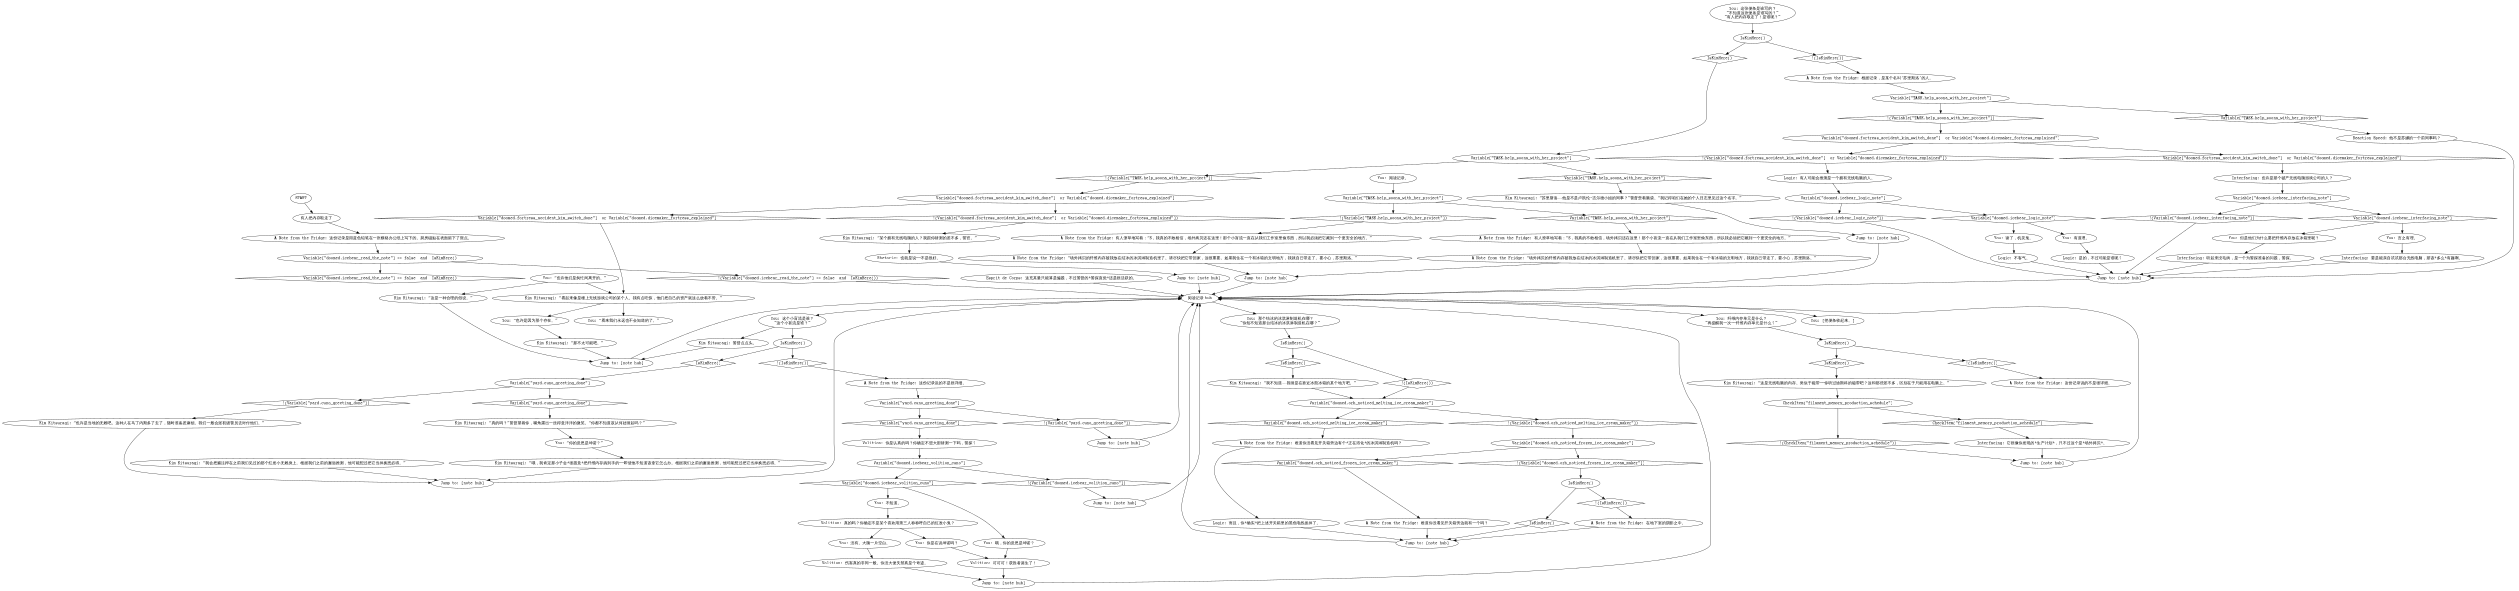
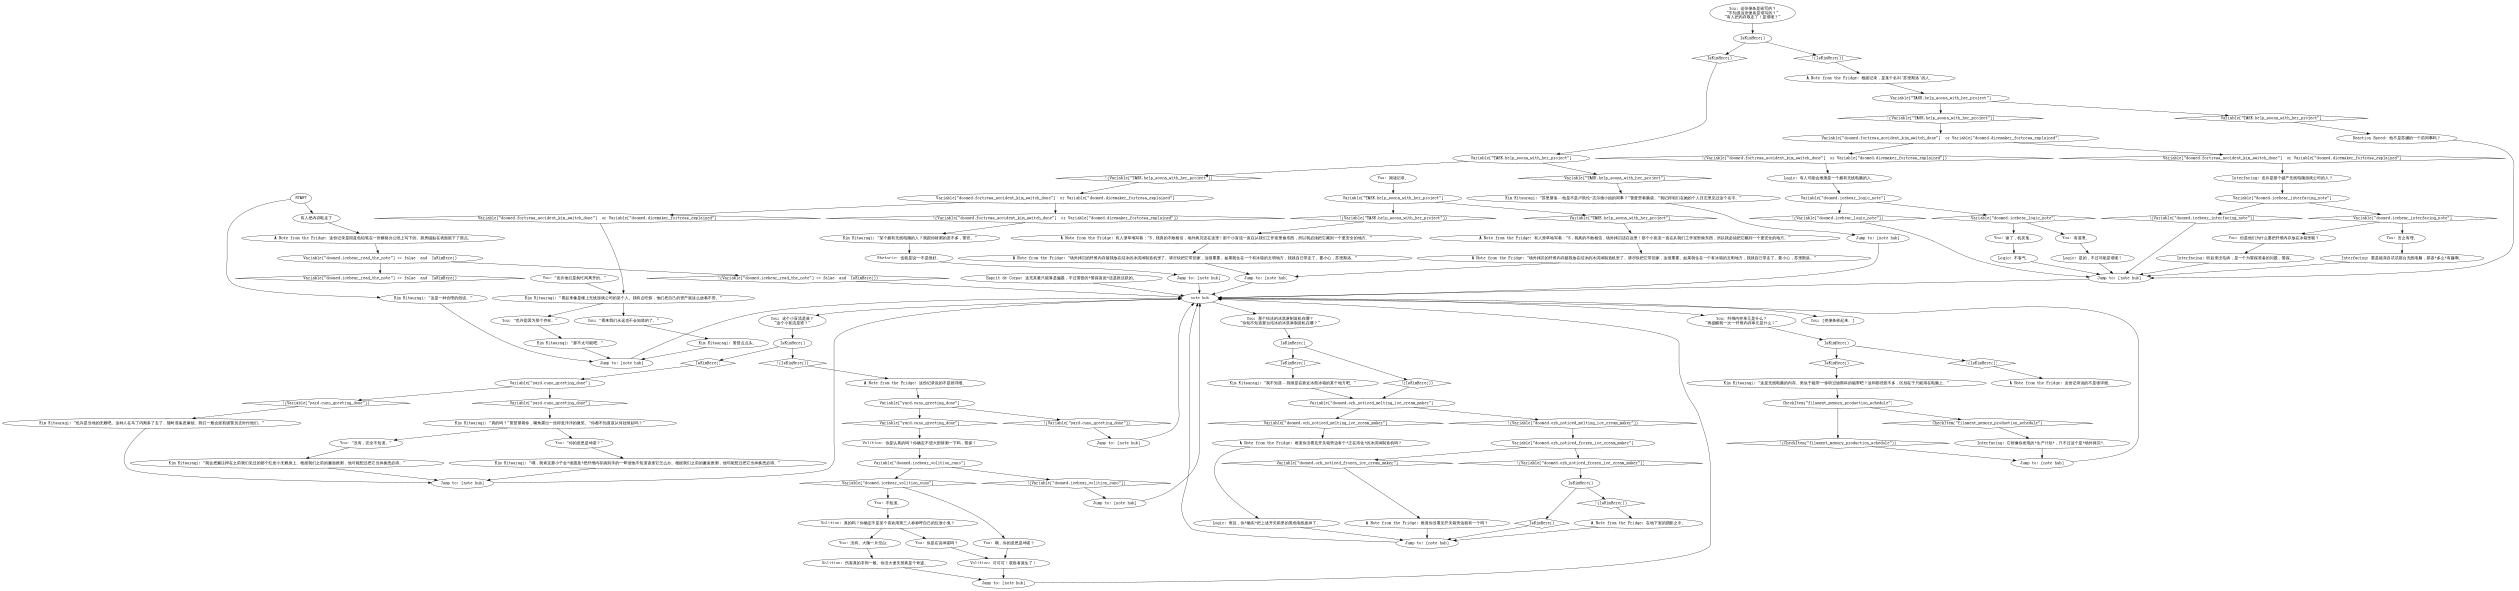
(506, 288) -> (241, 287)
(1200, 298) -> (1200, 298)
(759, 332) -> (675, 332)
none -> (366, 443)
